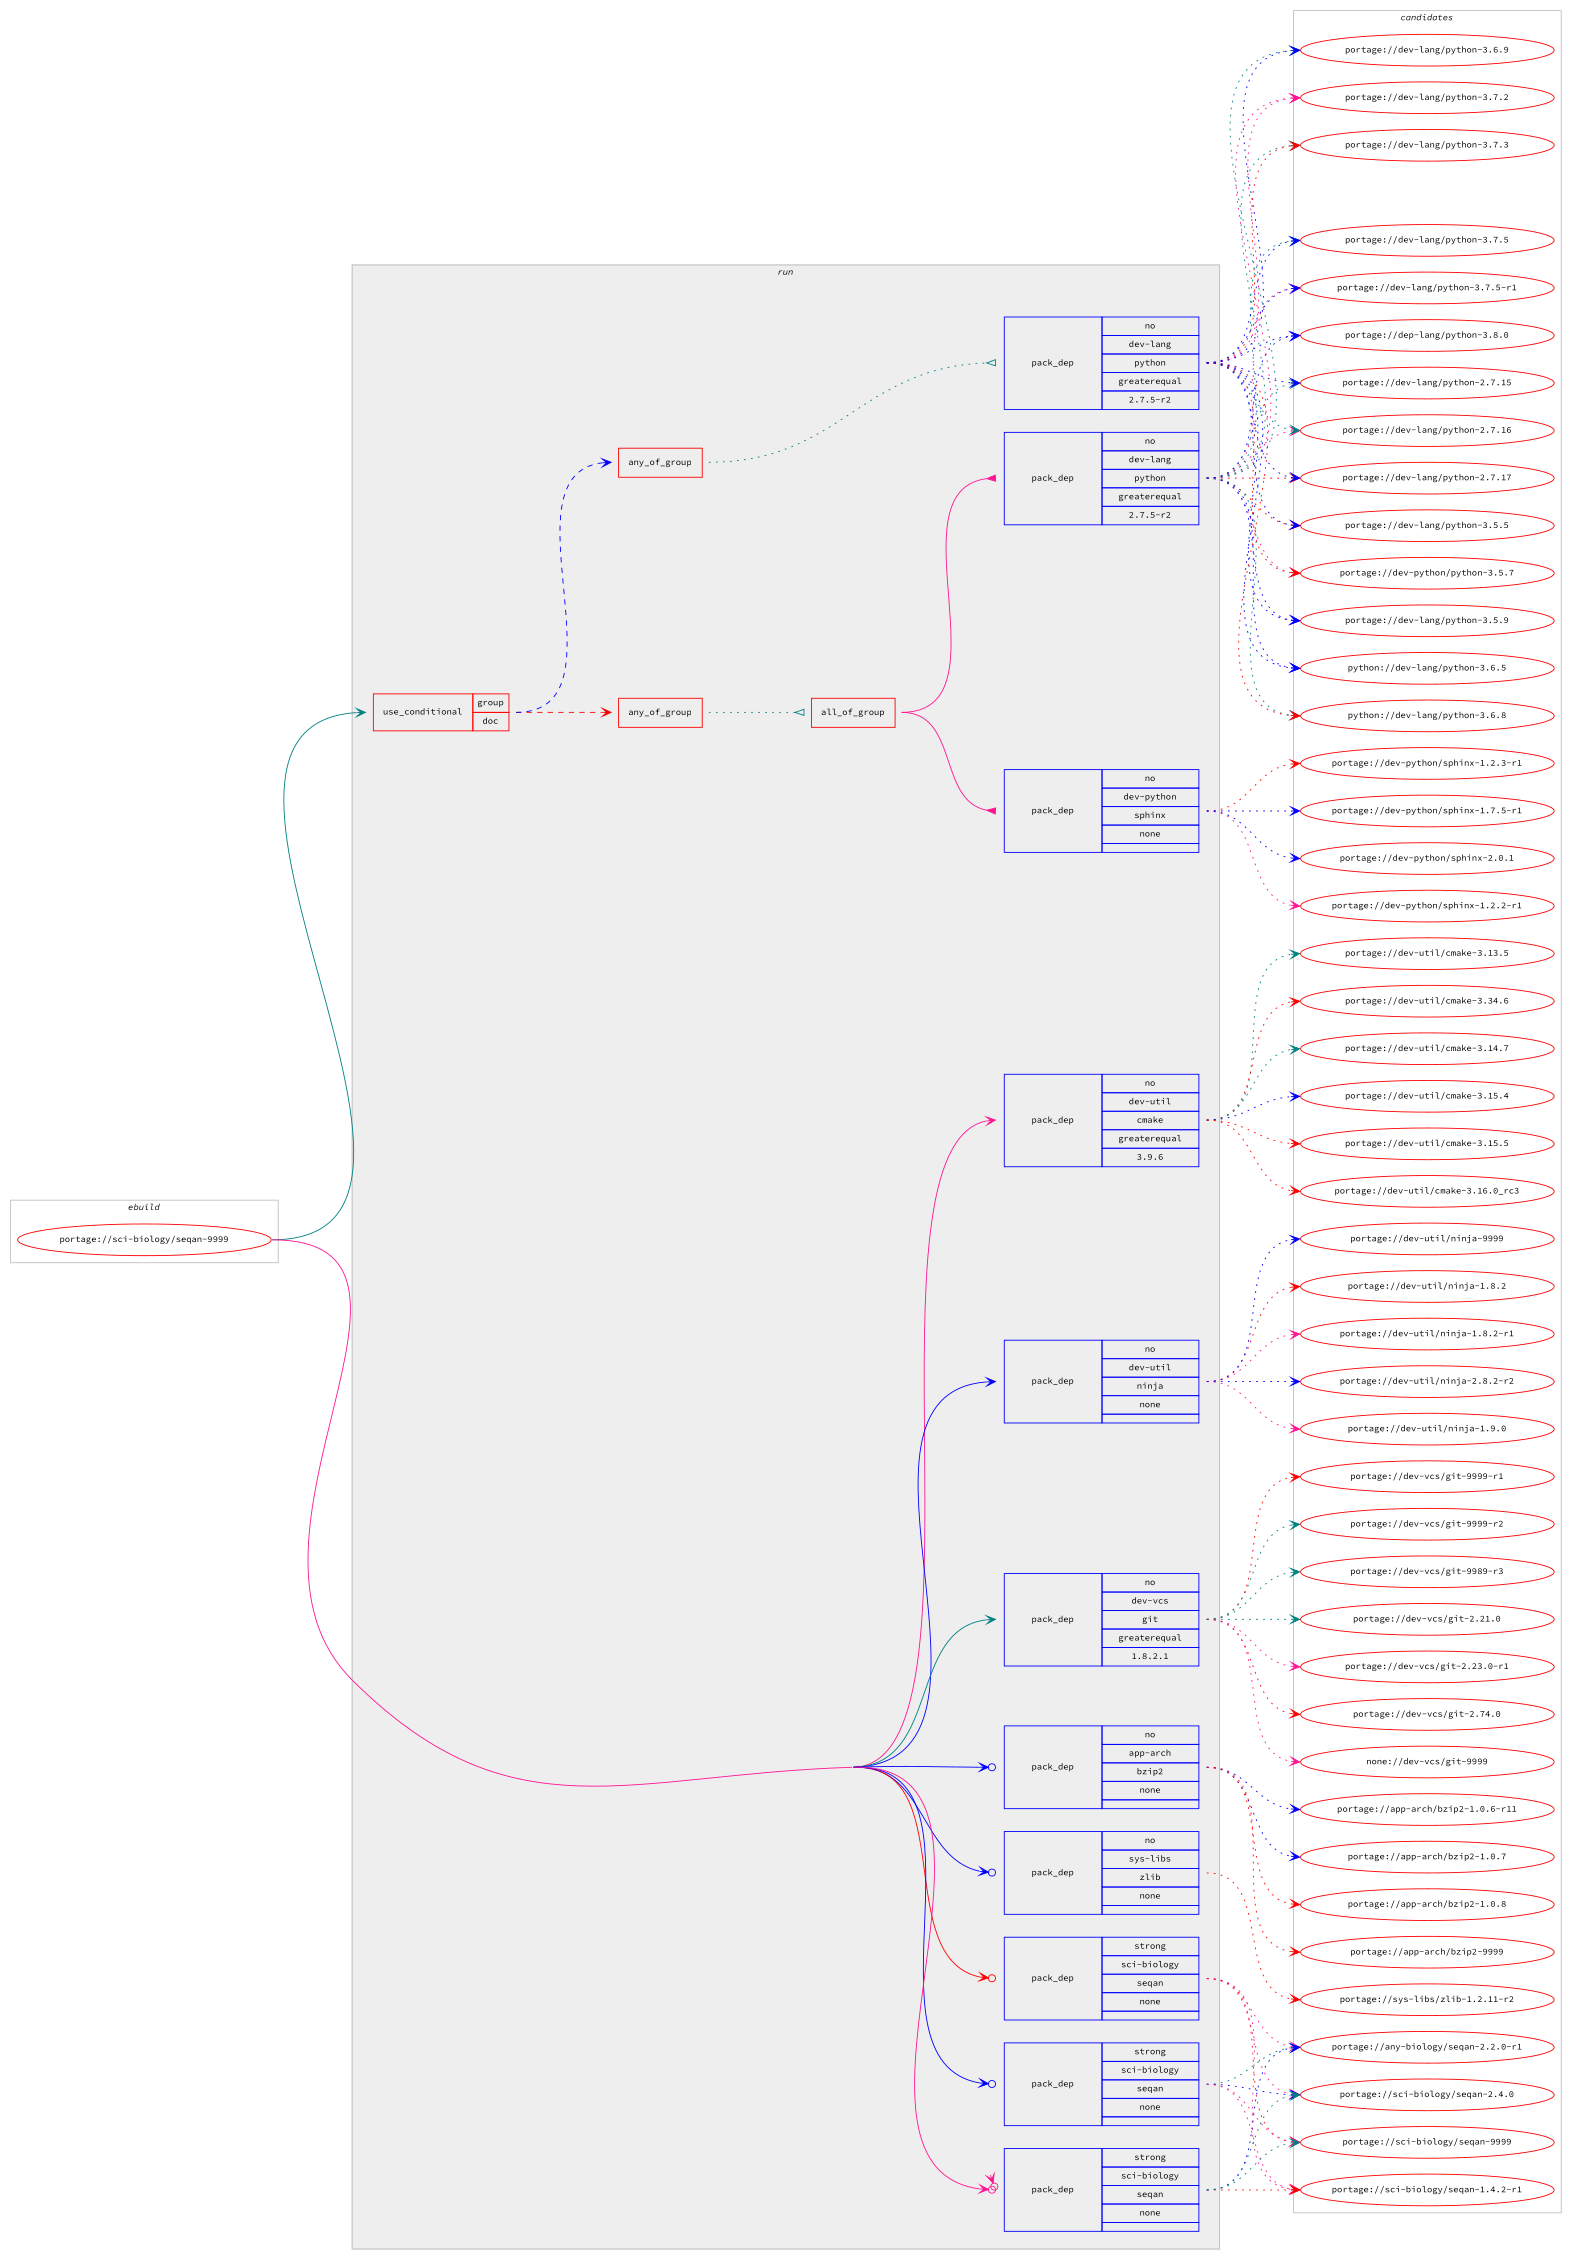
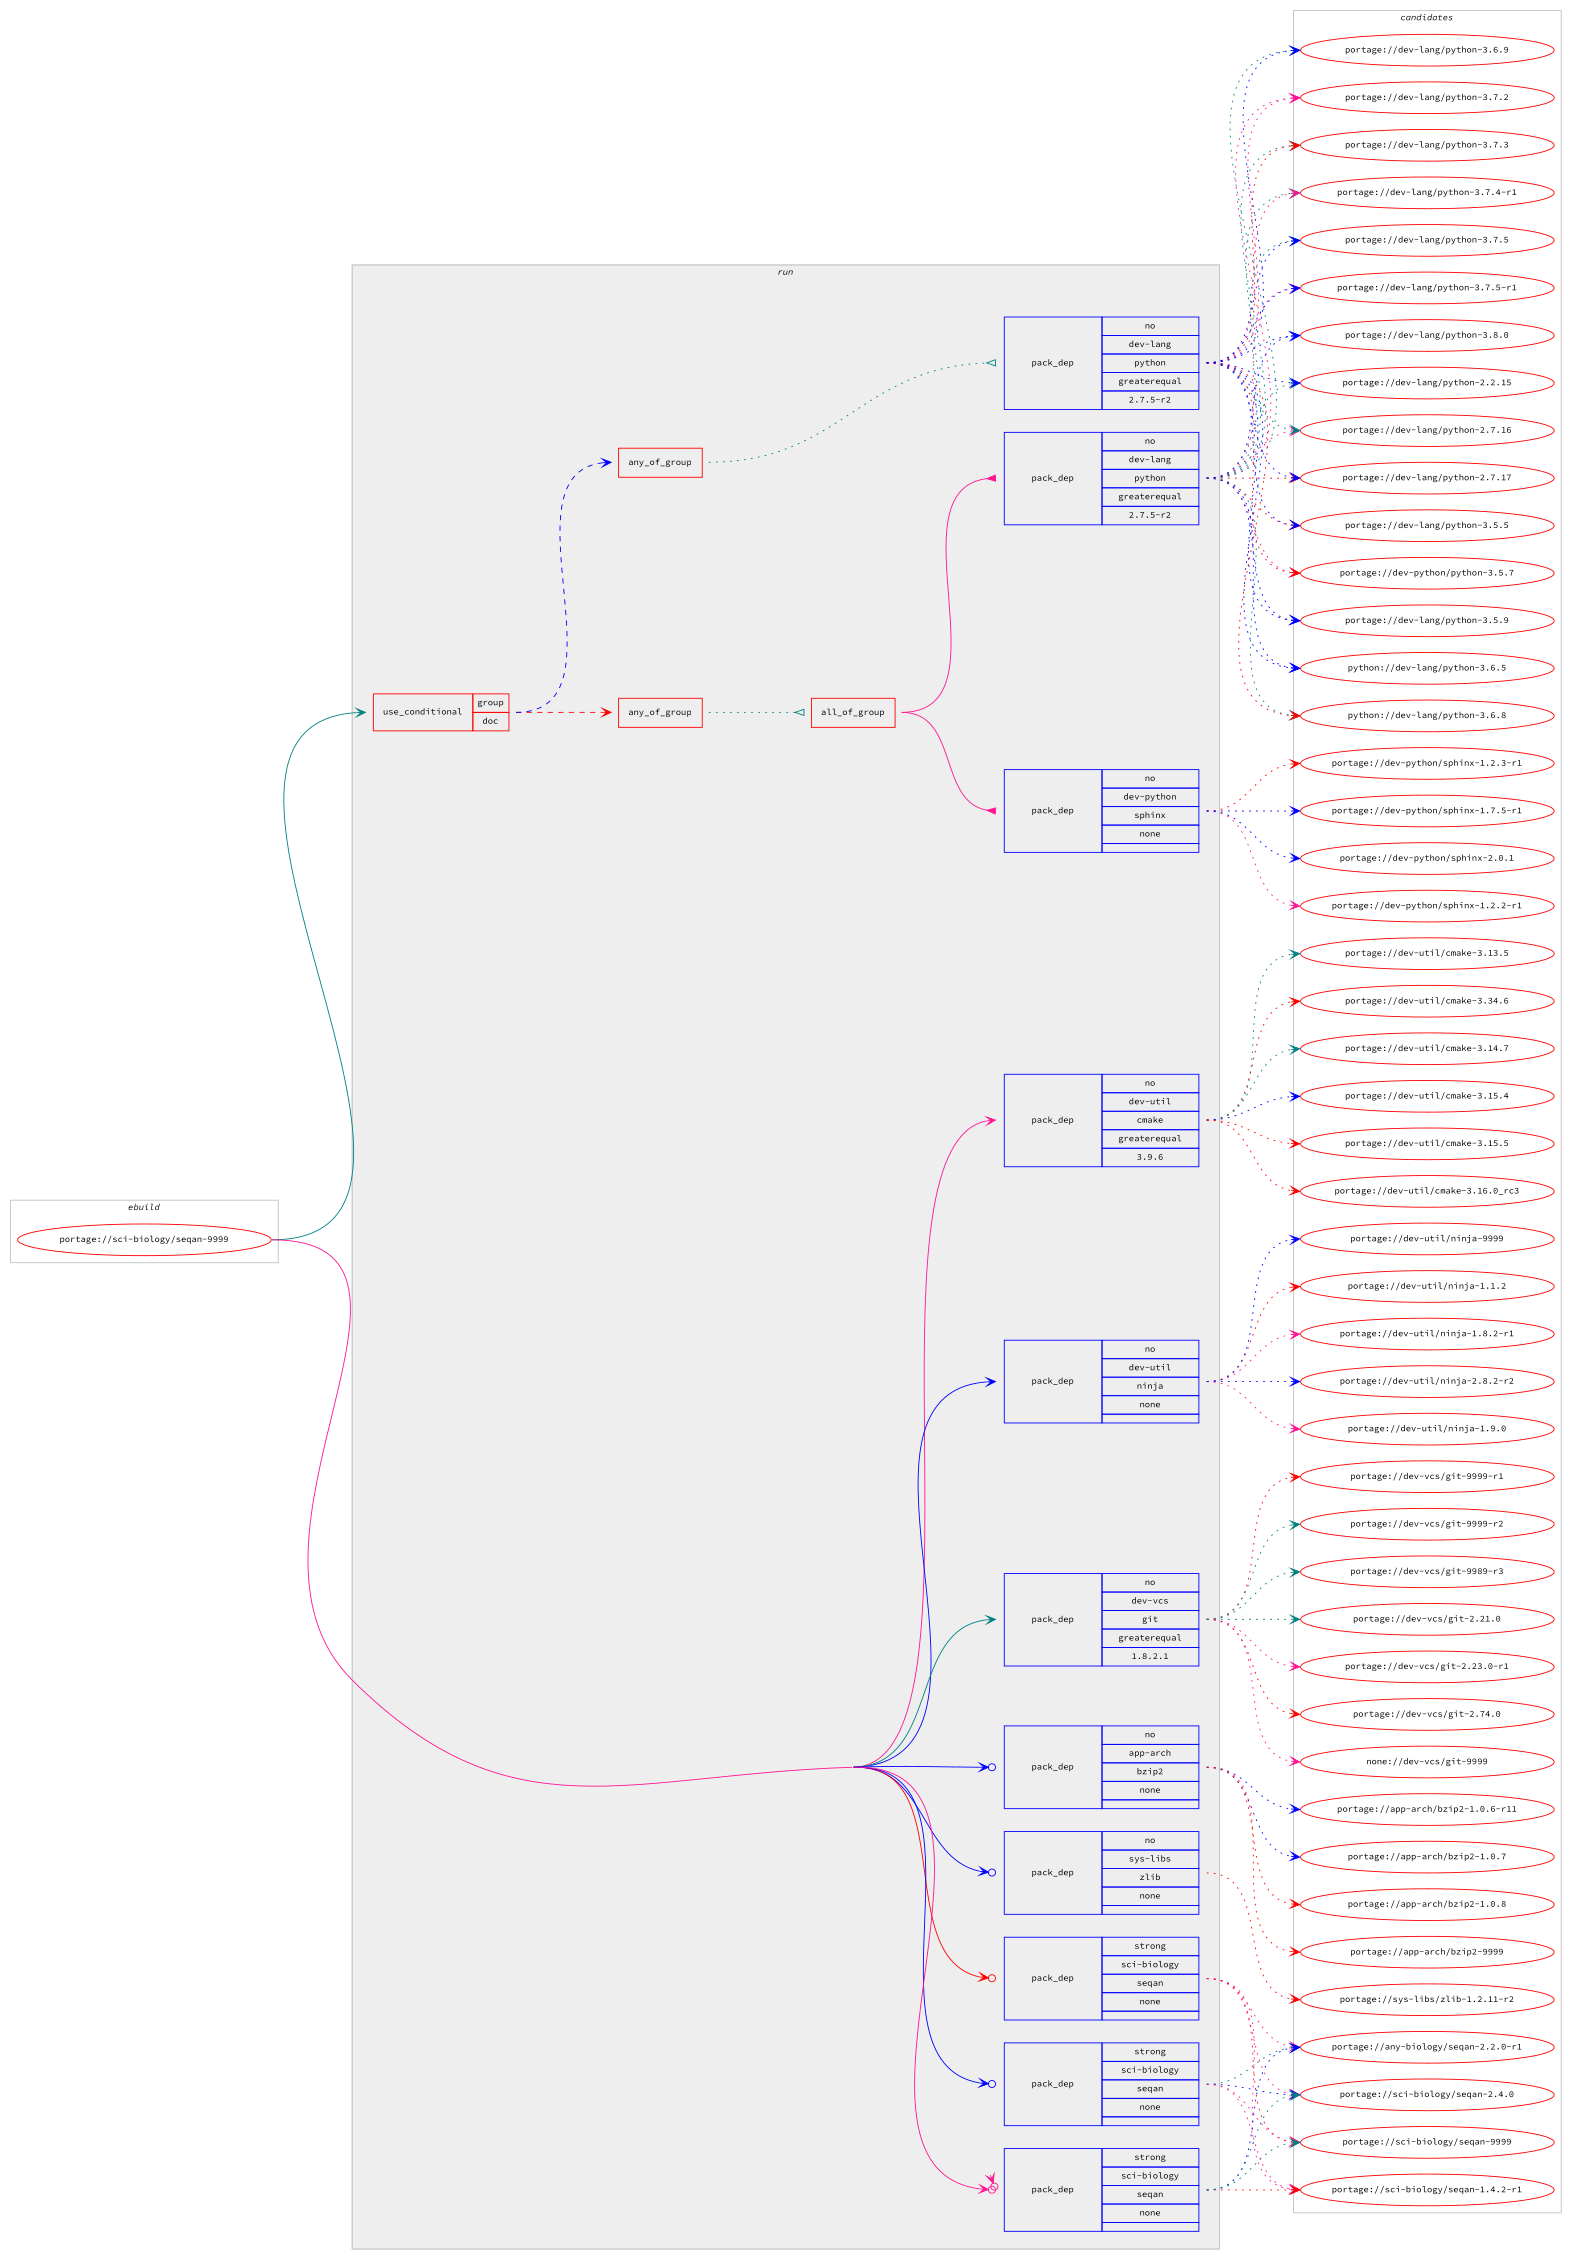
none -> (1427, 193)
(1427, 335) -> (1427, 335)
(1427, 383) -> (1427, 383)
(1427, 1286) -> (1427, 1286)
